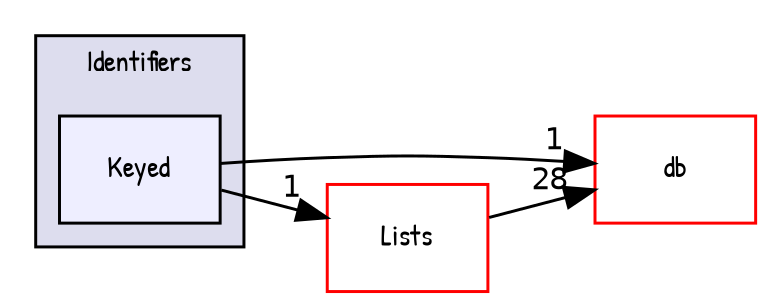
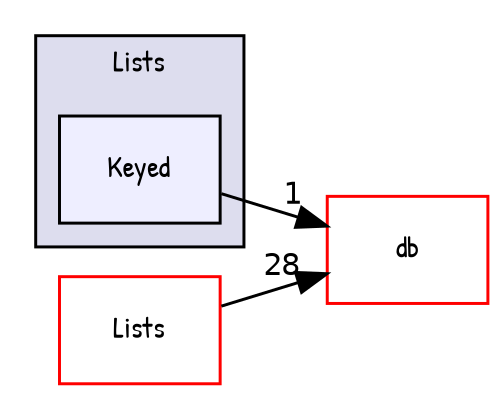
(140, 64) -> (140, 64)
(263, 201) -> none
